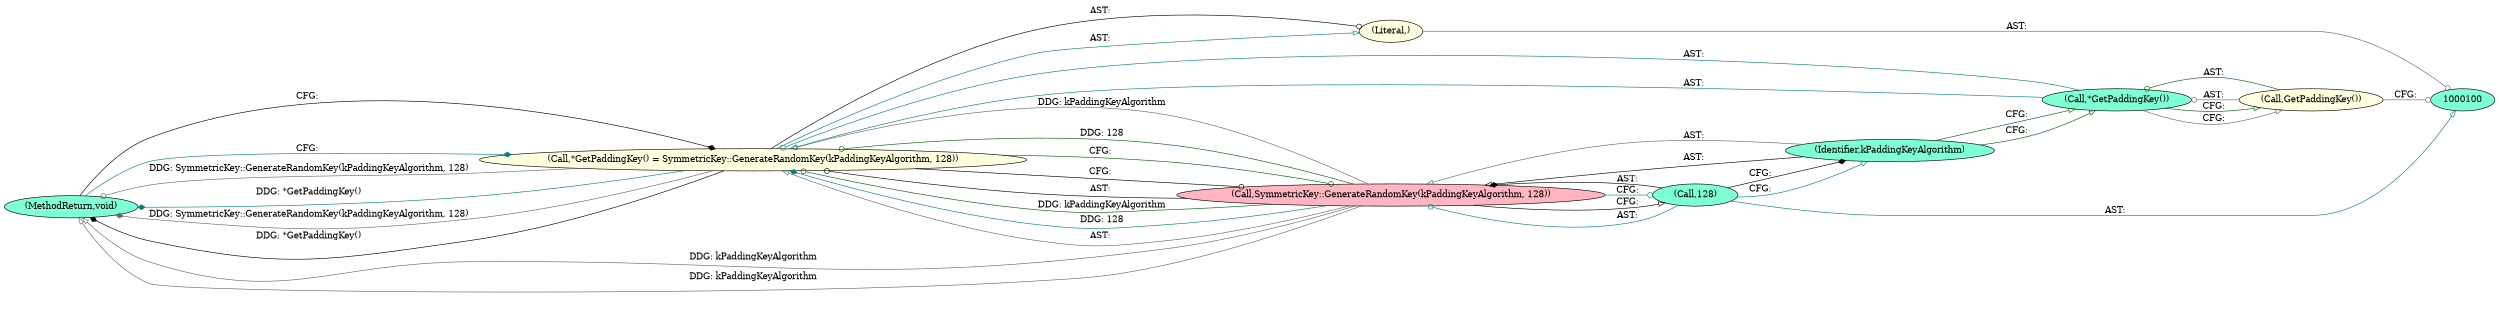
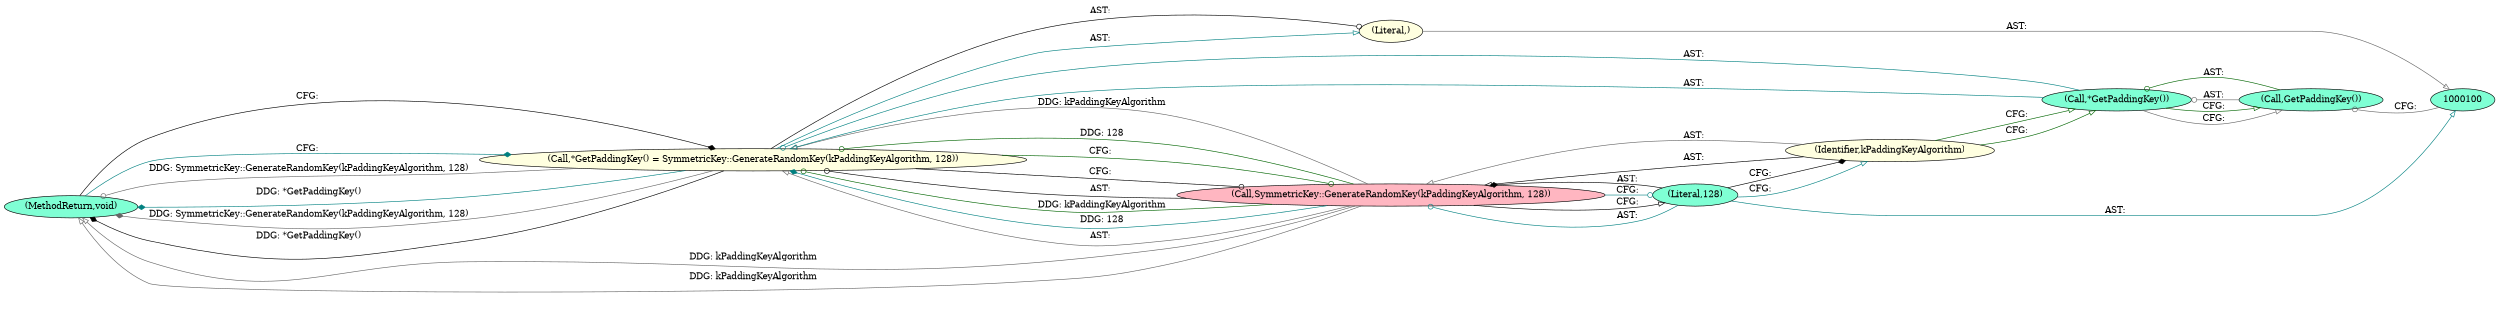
(1941, 31) -> (1941, 31)
(2311, 100) -> (2311, 100)
(2404, 100) -> (2399, 113)
(1890, 151) -> (1890, 151)
(1695, 195) -> (1695, 195)
